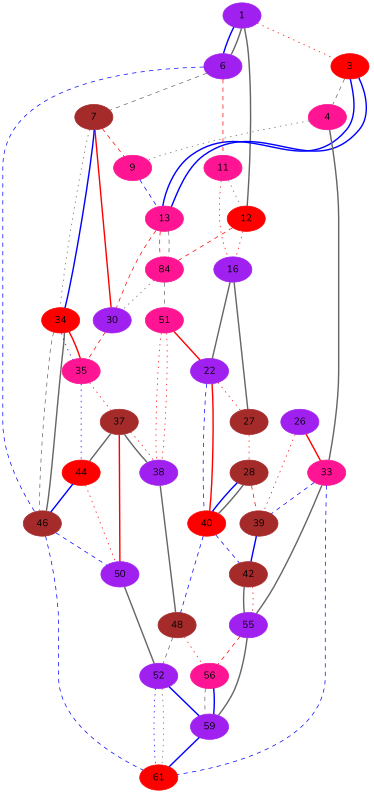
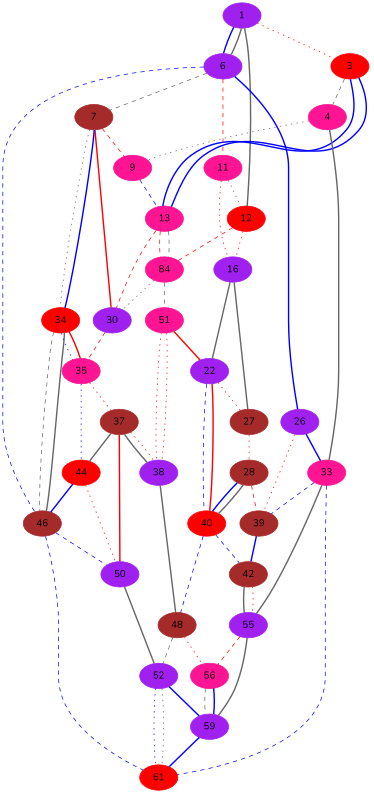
none -> (289, 234)
(313, 447) -> (313, 447)
